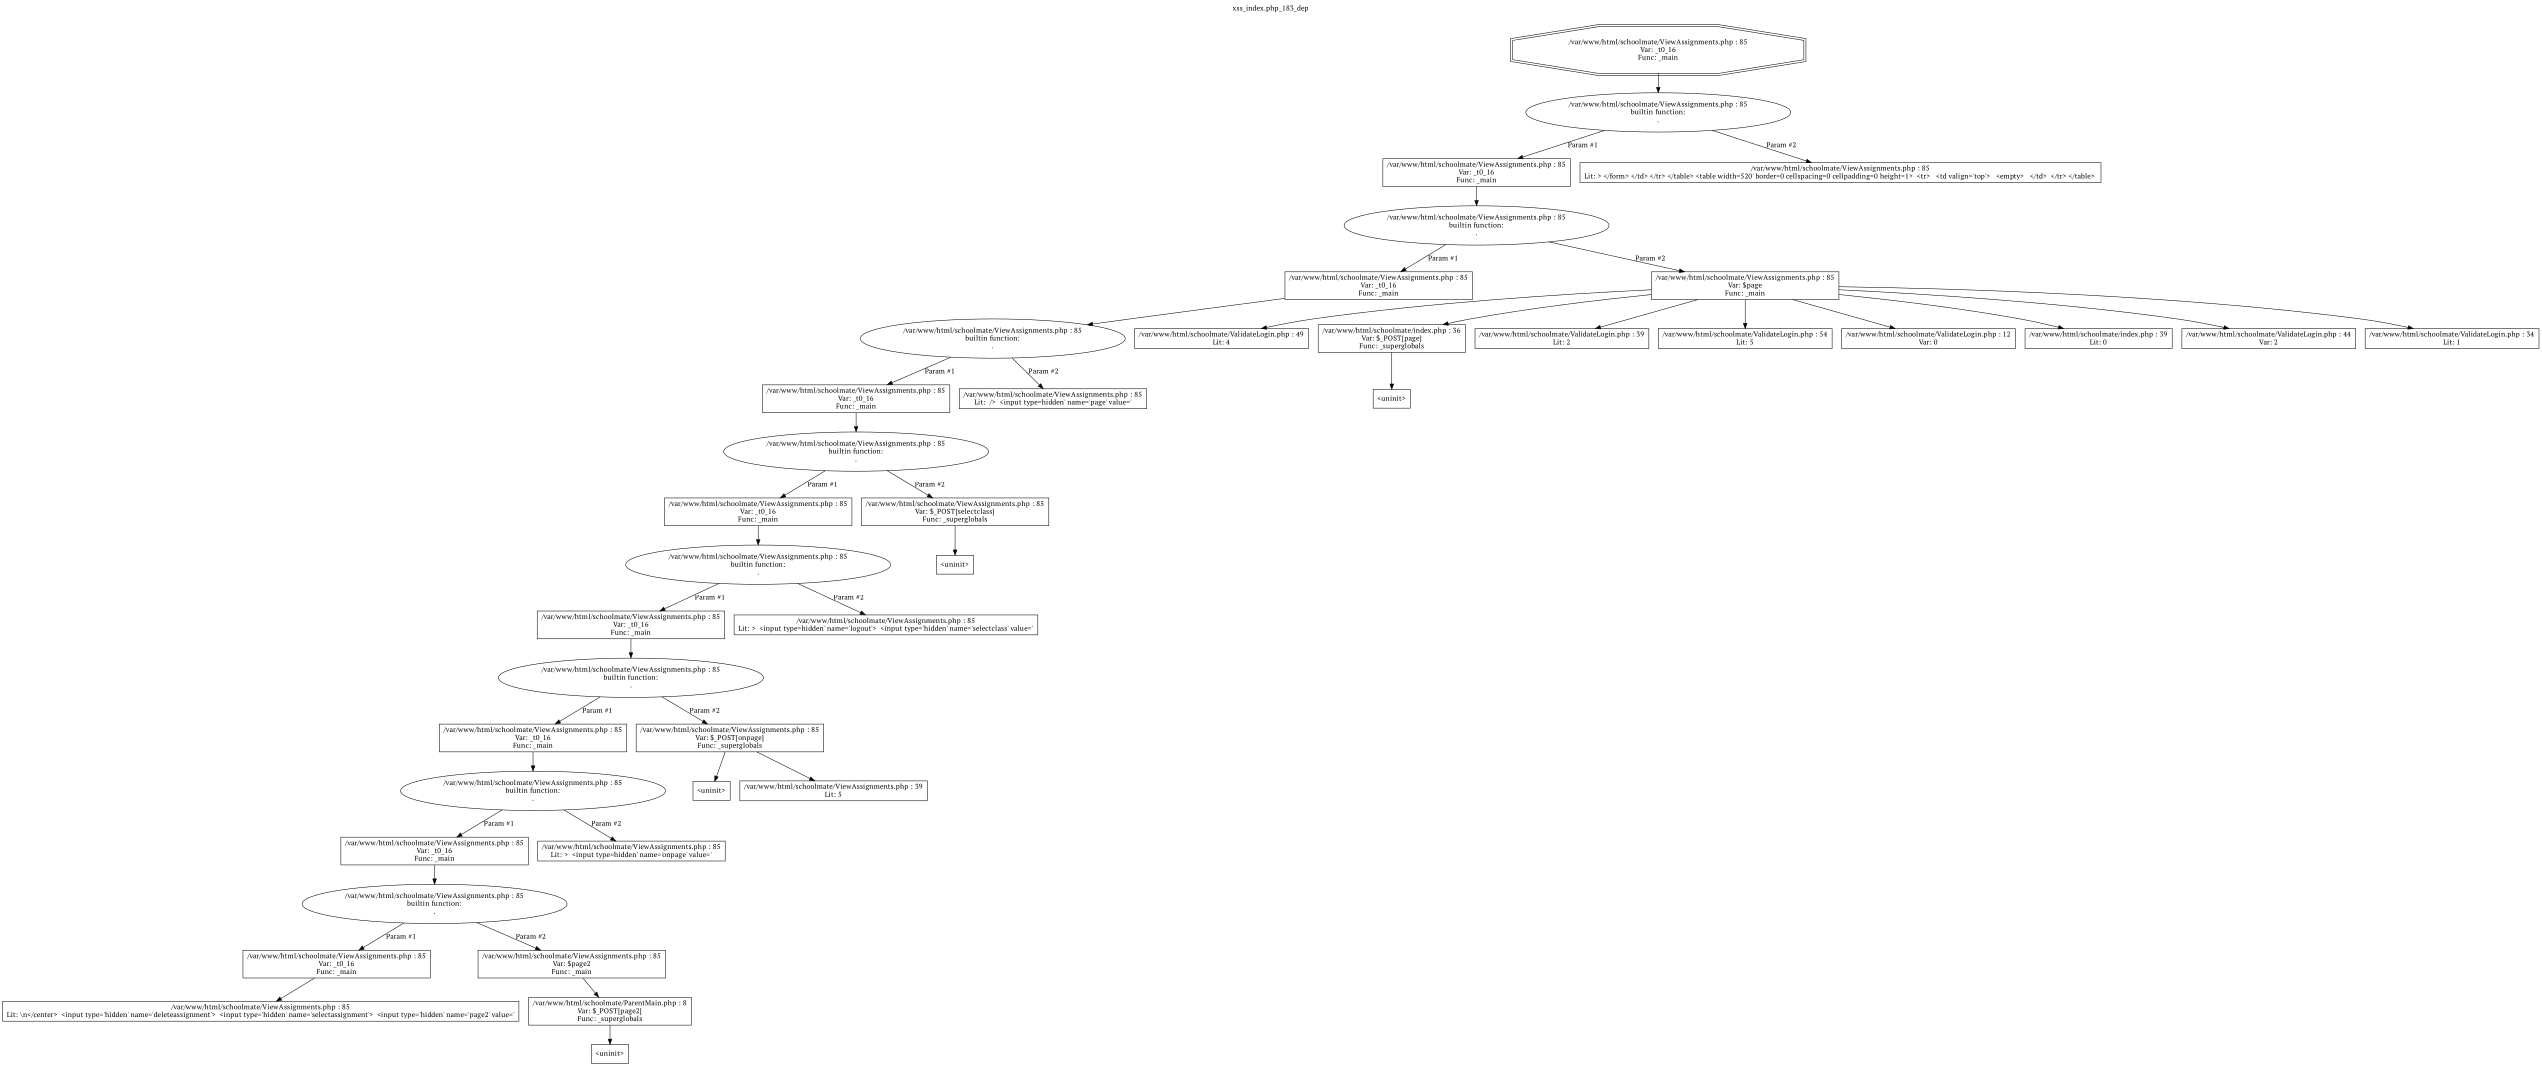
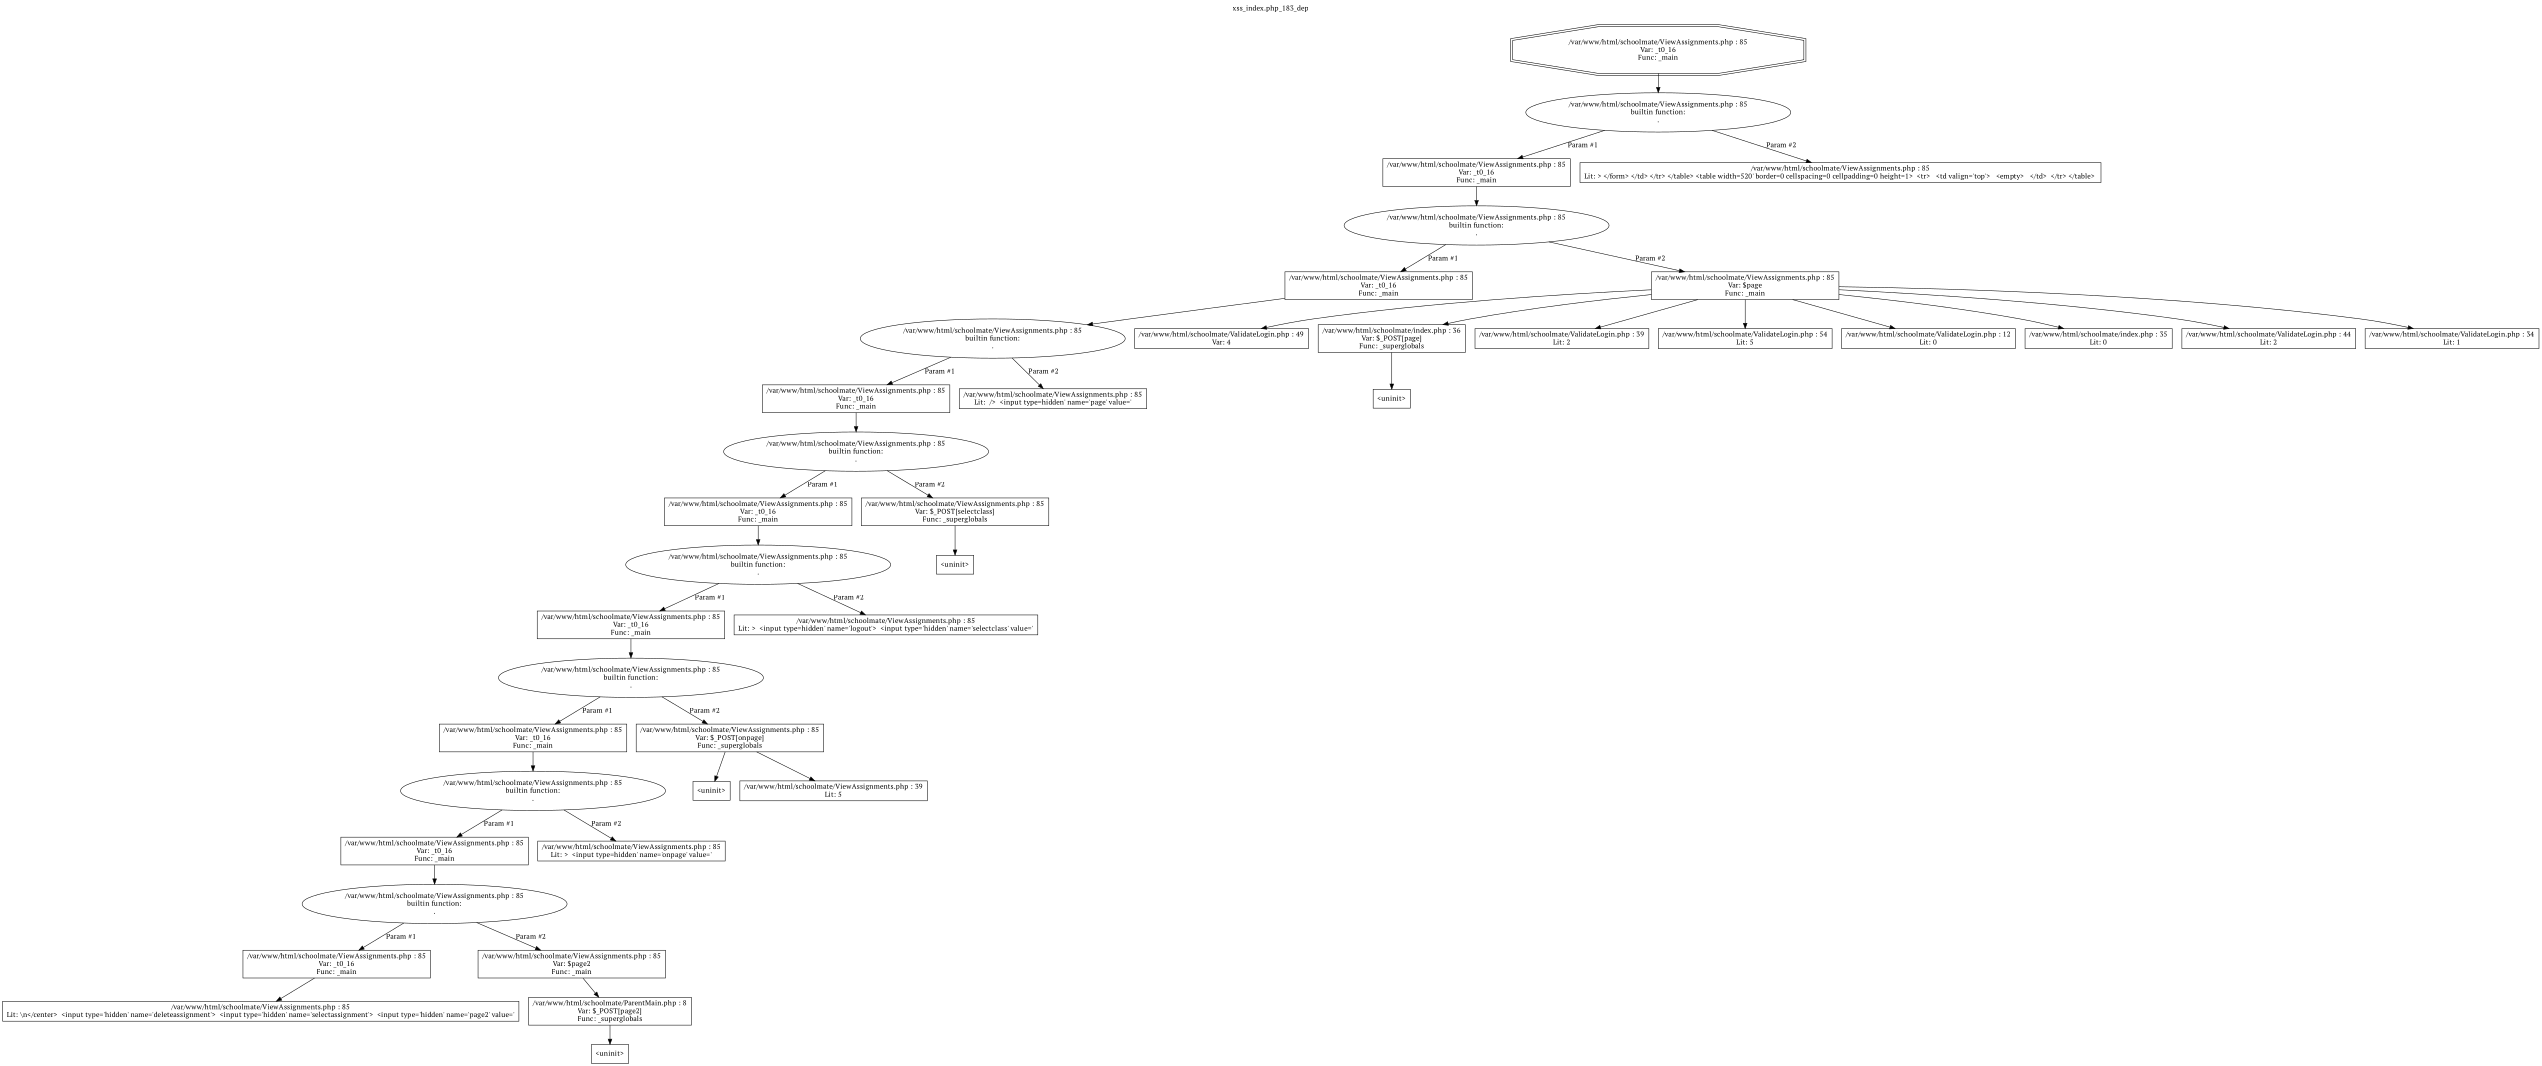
(1222, 339) -> (1222, 339)
(1928, 339) -> (1928, 339)
(2099, 339) -> (2099, 339)
(2269, 339) -> (2269, 339)
